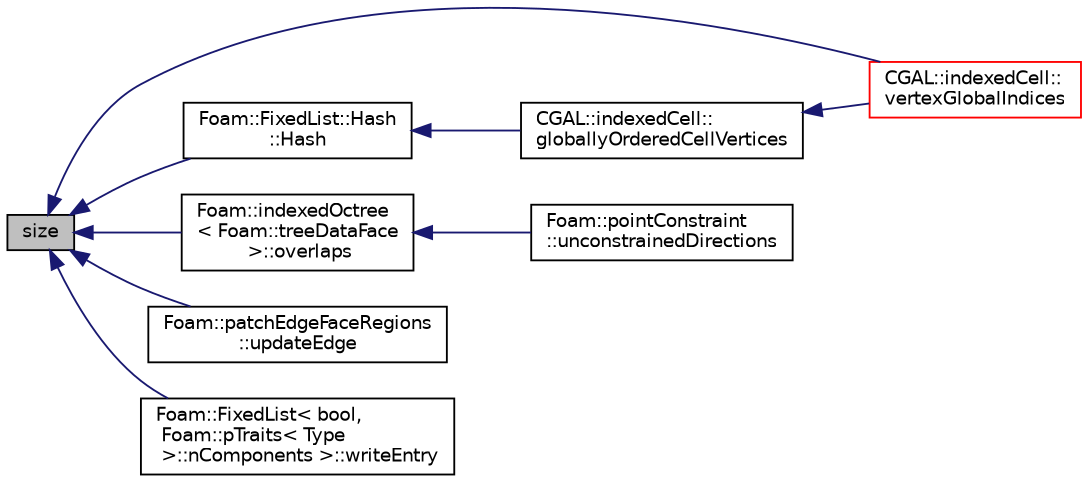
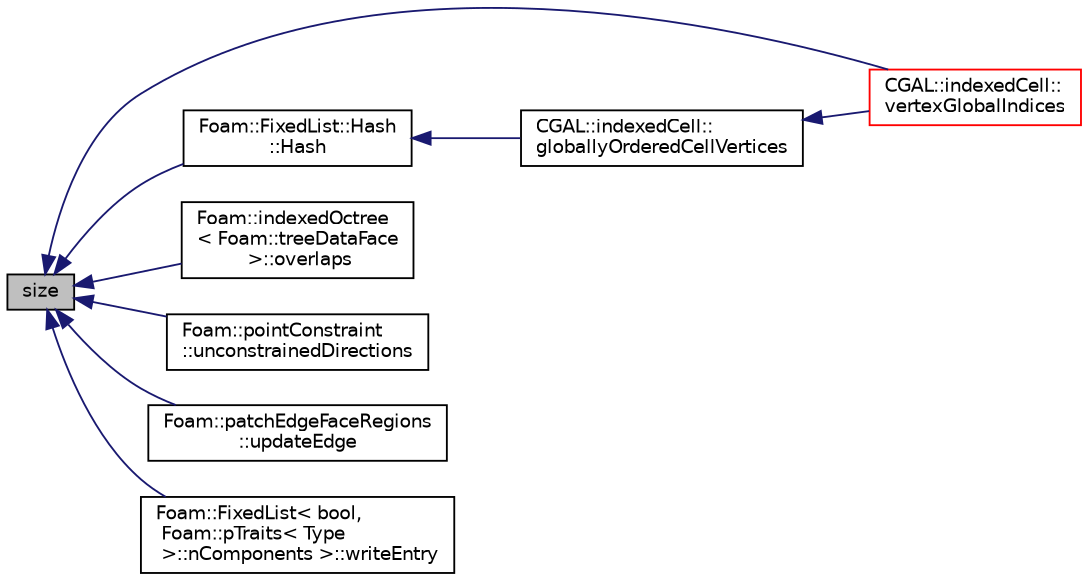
(482, 233) -> (130, 309)
